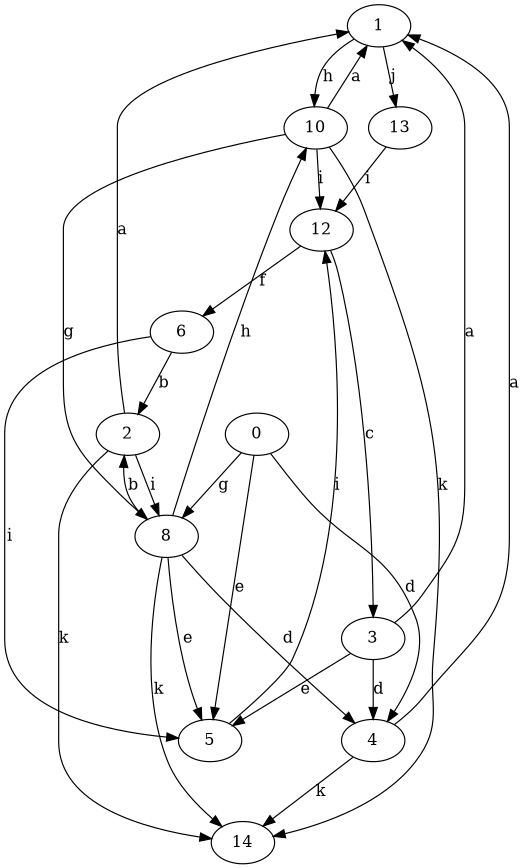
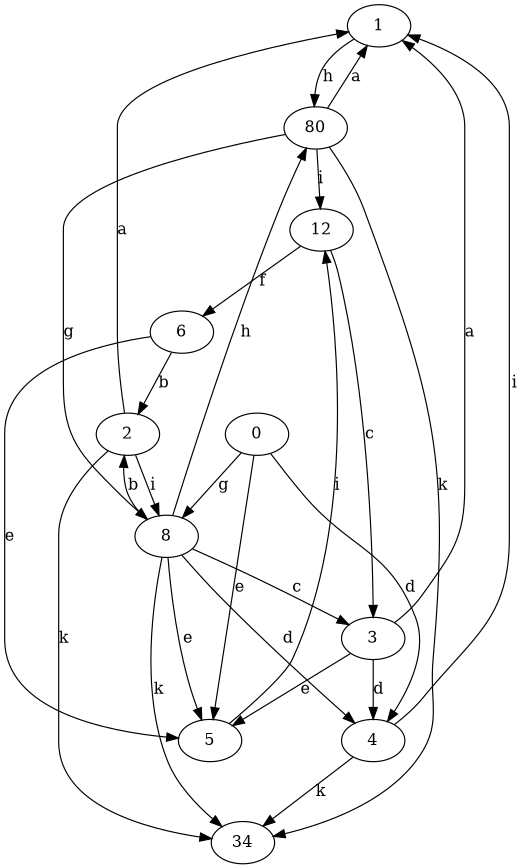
(316, 128) -> (316, 128)
(400, 128) -> none
(515, 383) -> (515, 383)
(10, 536) -> (10, 536)
none -> (266, 583)
(243, 843) -> (243, 843)
